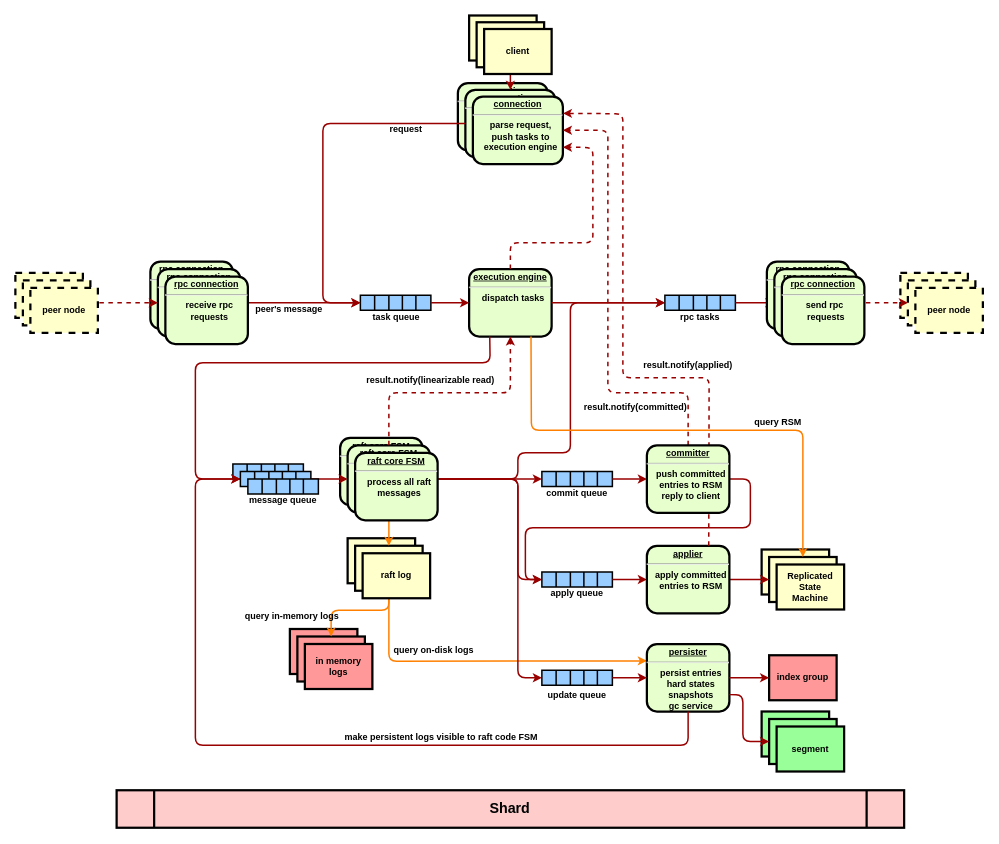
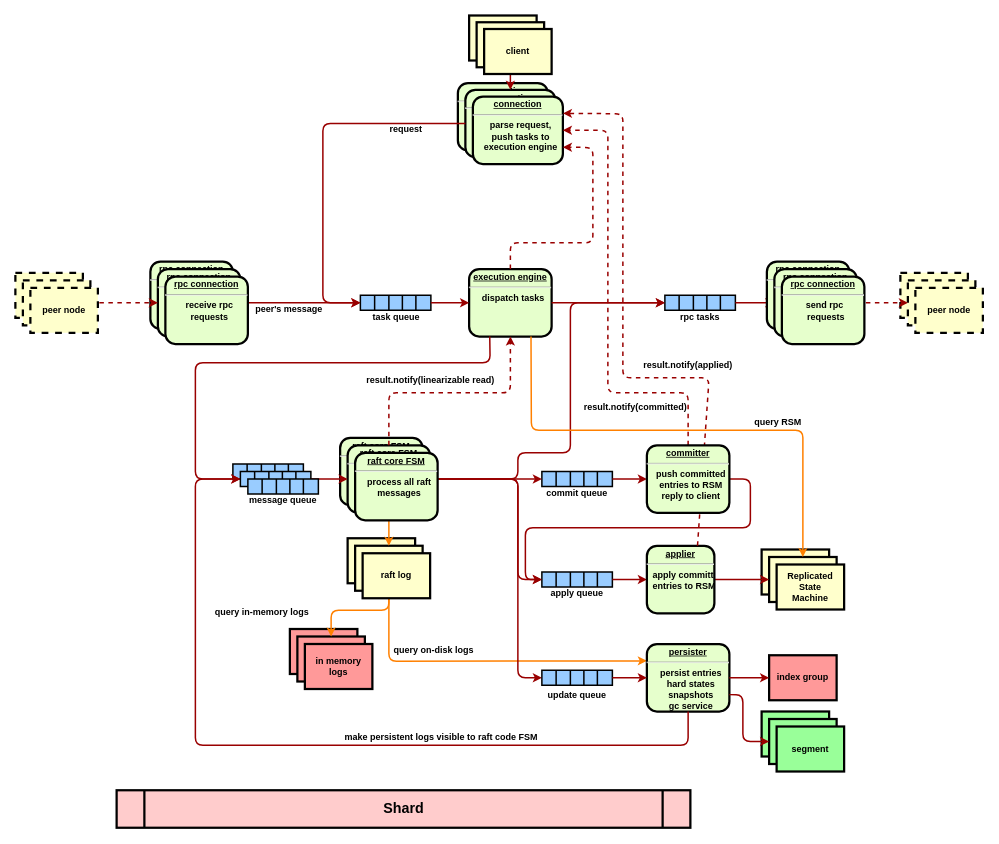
(688, 579) -> (681, 579)
(292, 617) -> (262, 613)
(510, 809) -> (404, 809)
